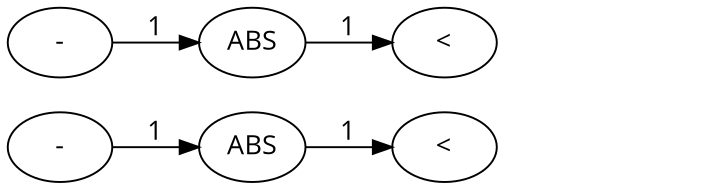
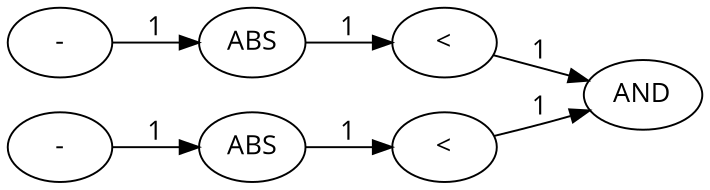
none -> (643, 95)
